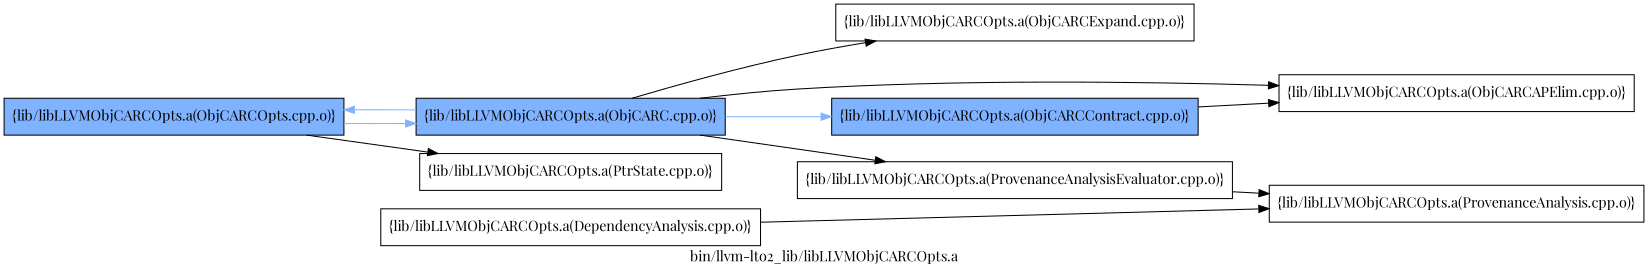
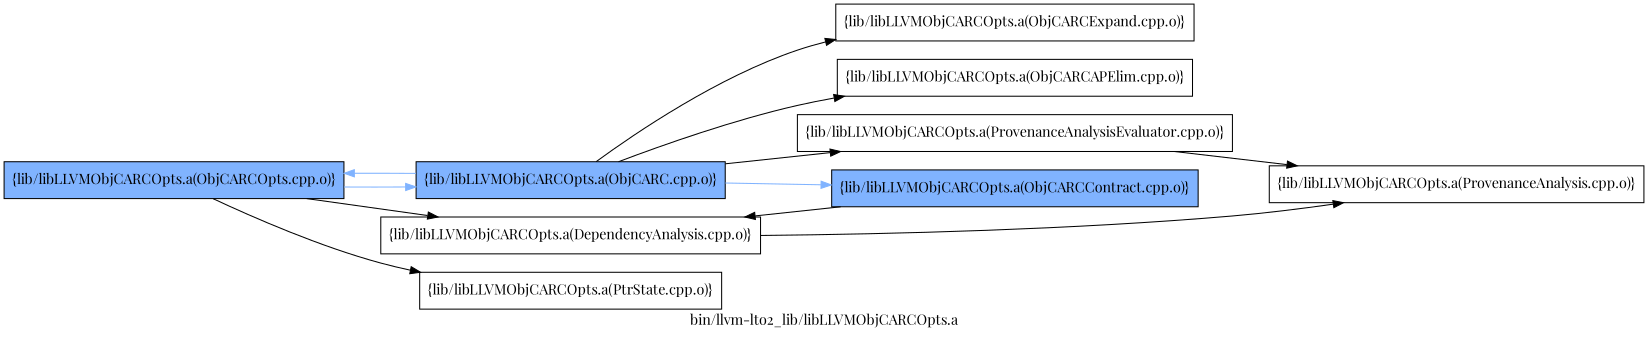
(1233, 105) -> (798, 211)
none -> (367, 207)
